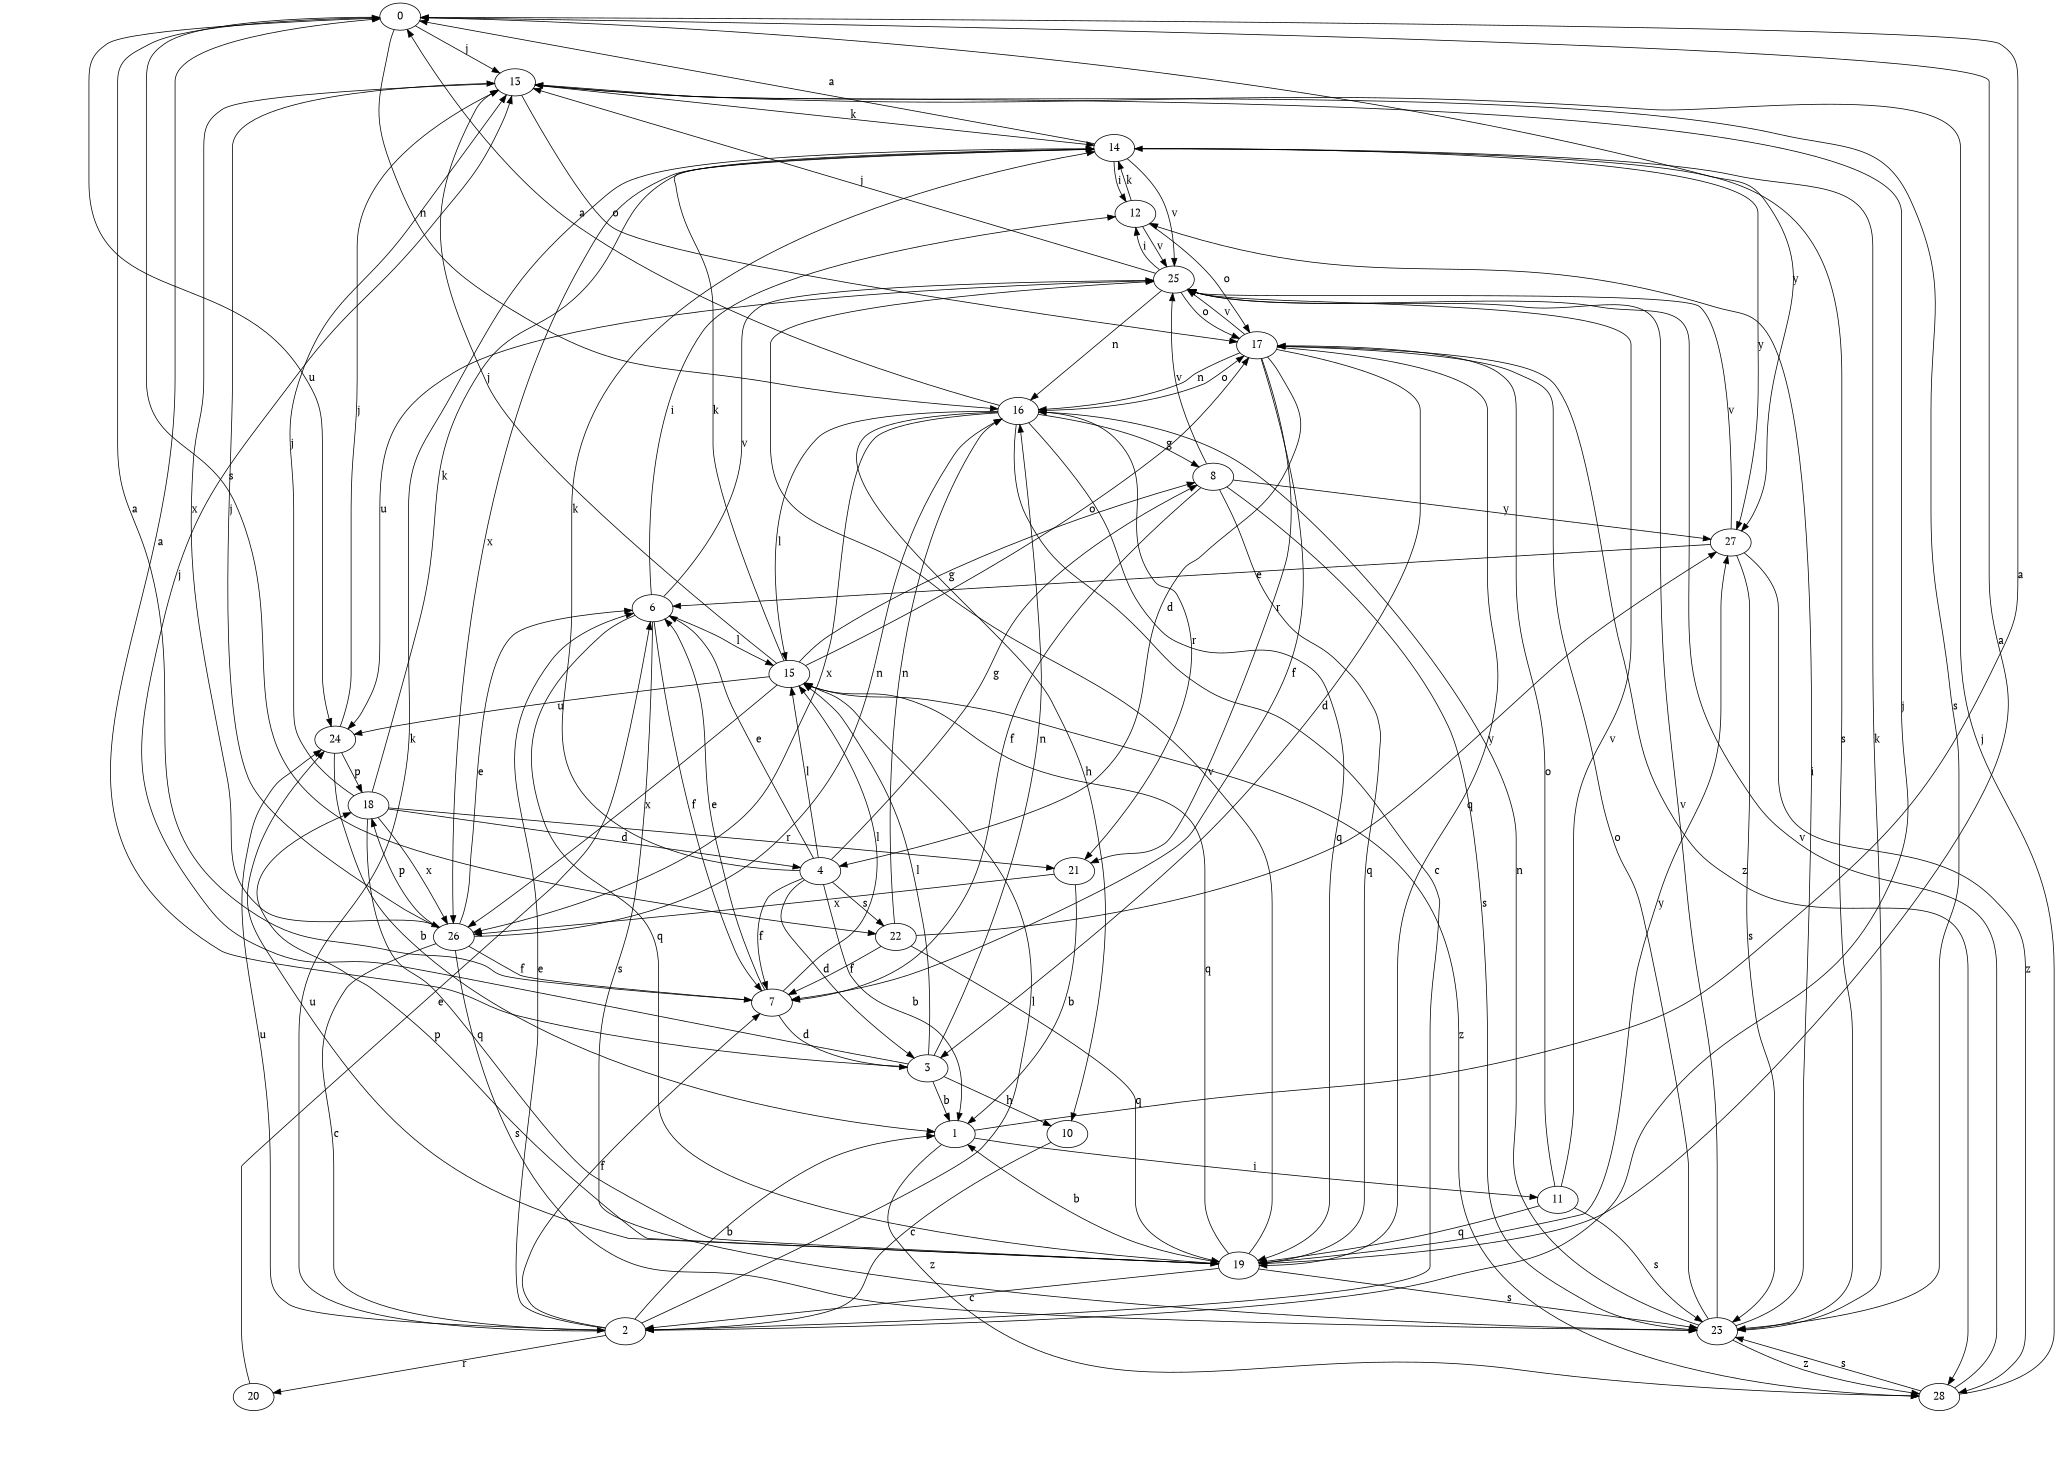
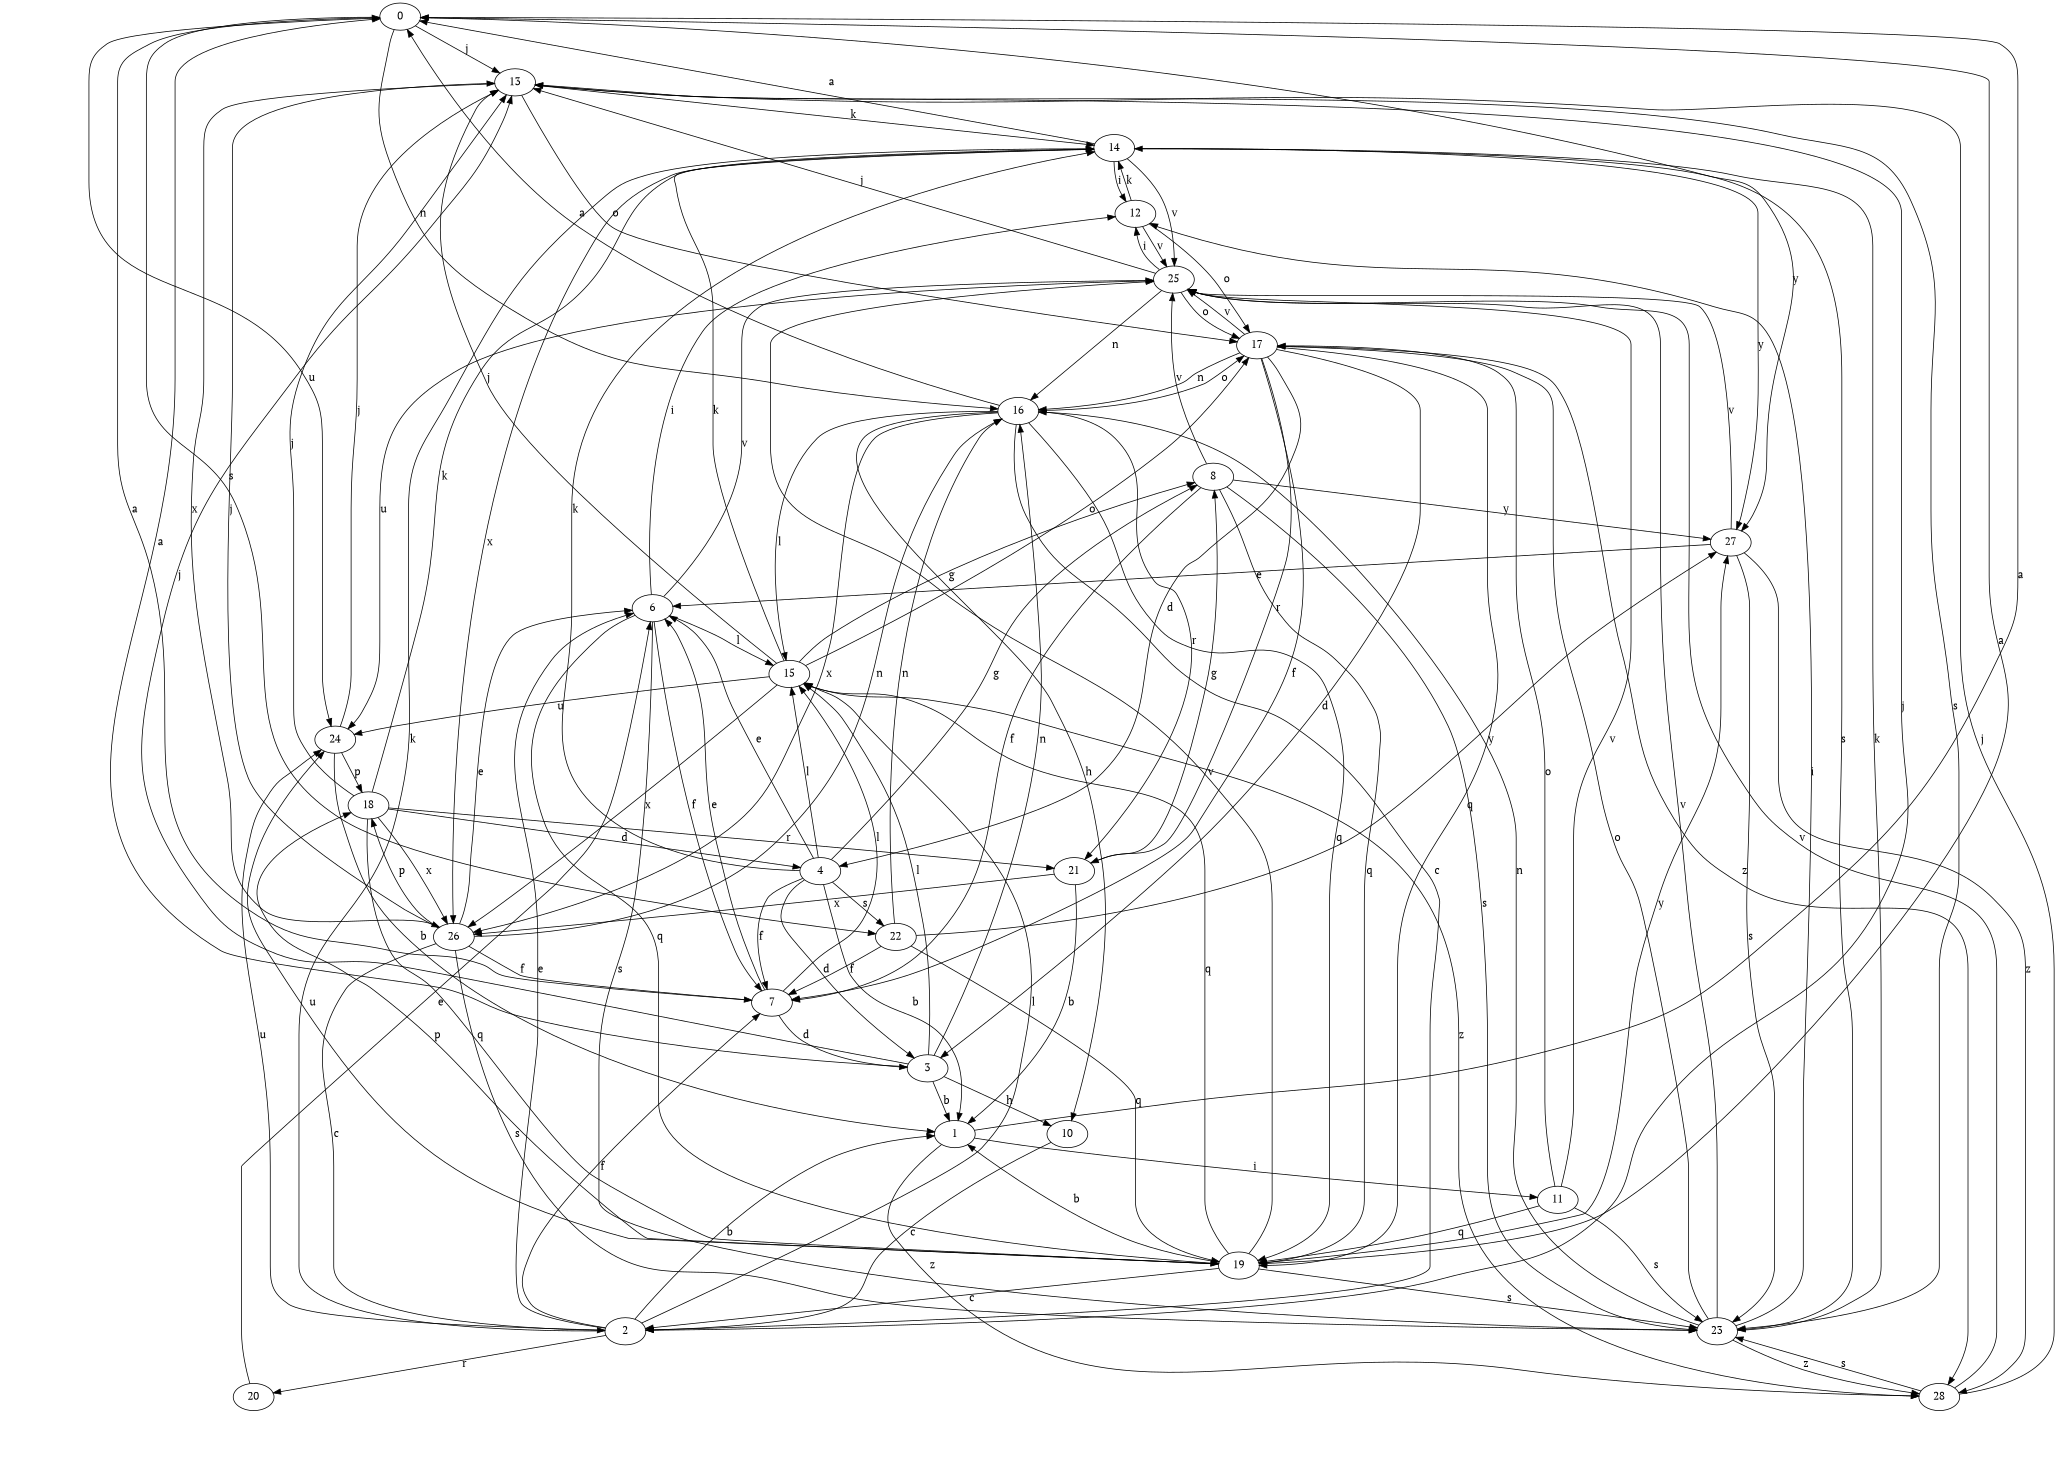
(1118, 431) -> (1201, 707)
